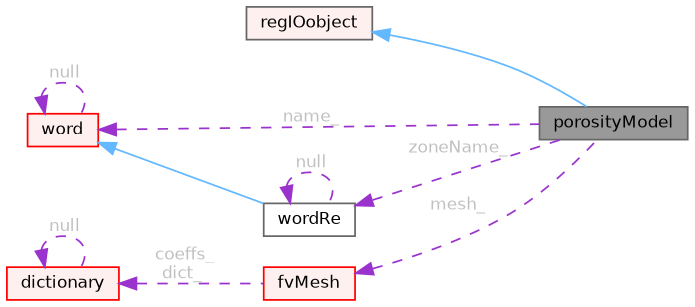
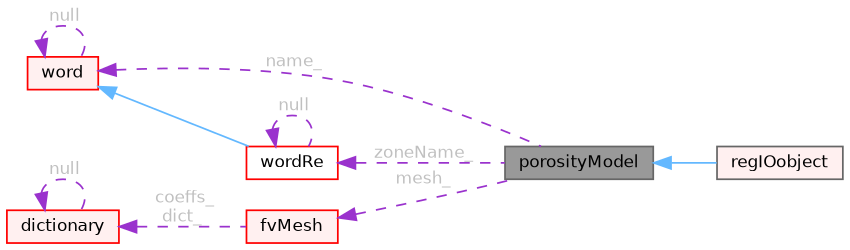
(492, 61) -> (694, 163)
(309, 220) -> (292, 163)
